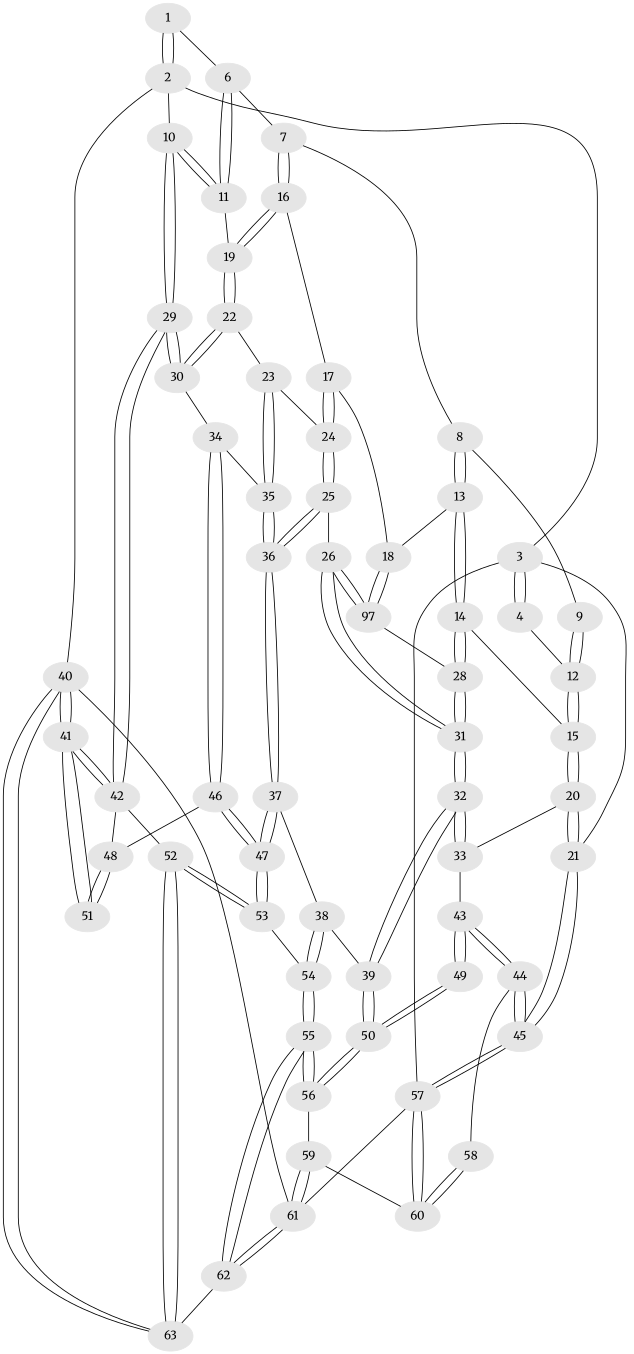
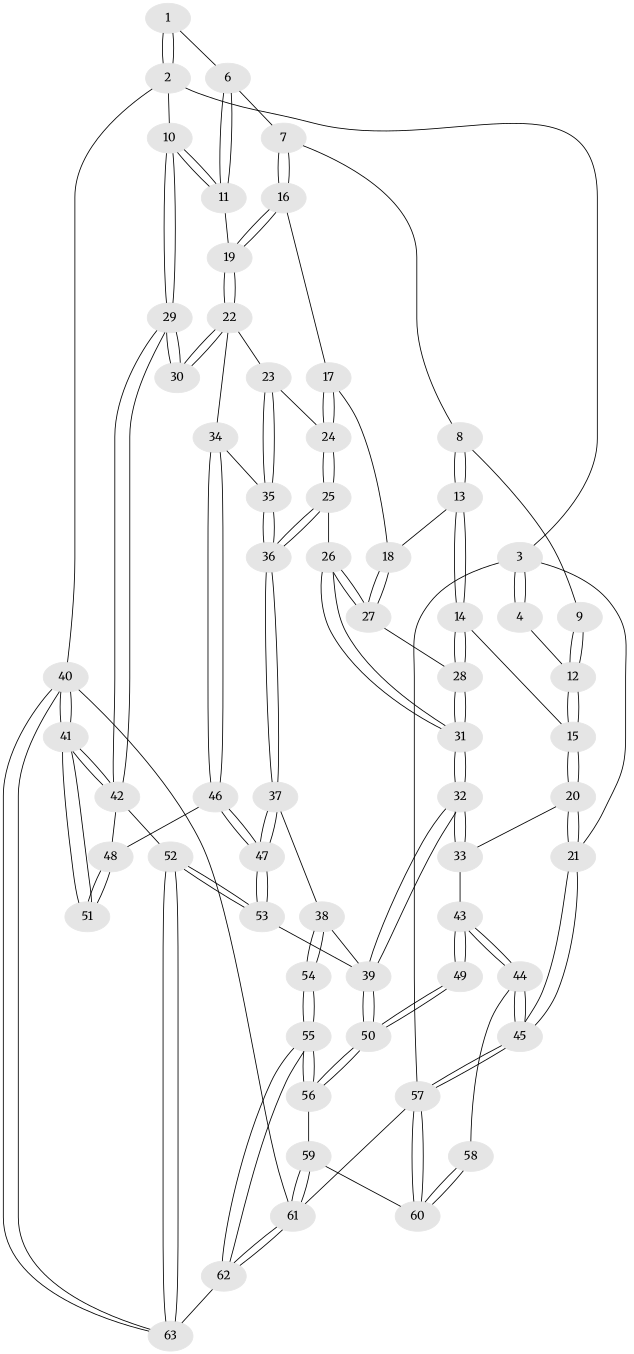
(196, 408) -> (223, 378)
(369, 617) -> (369, 617)
(285, 947) -> (315, 947)
